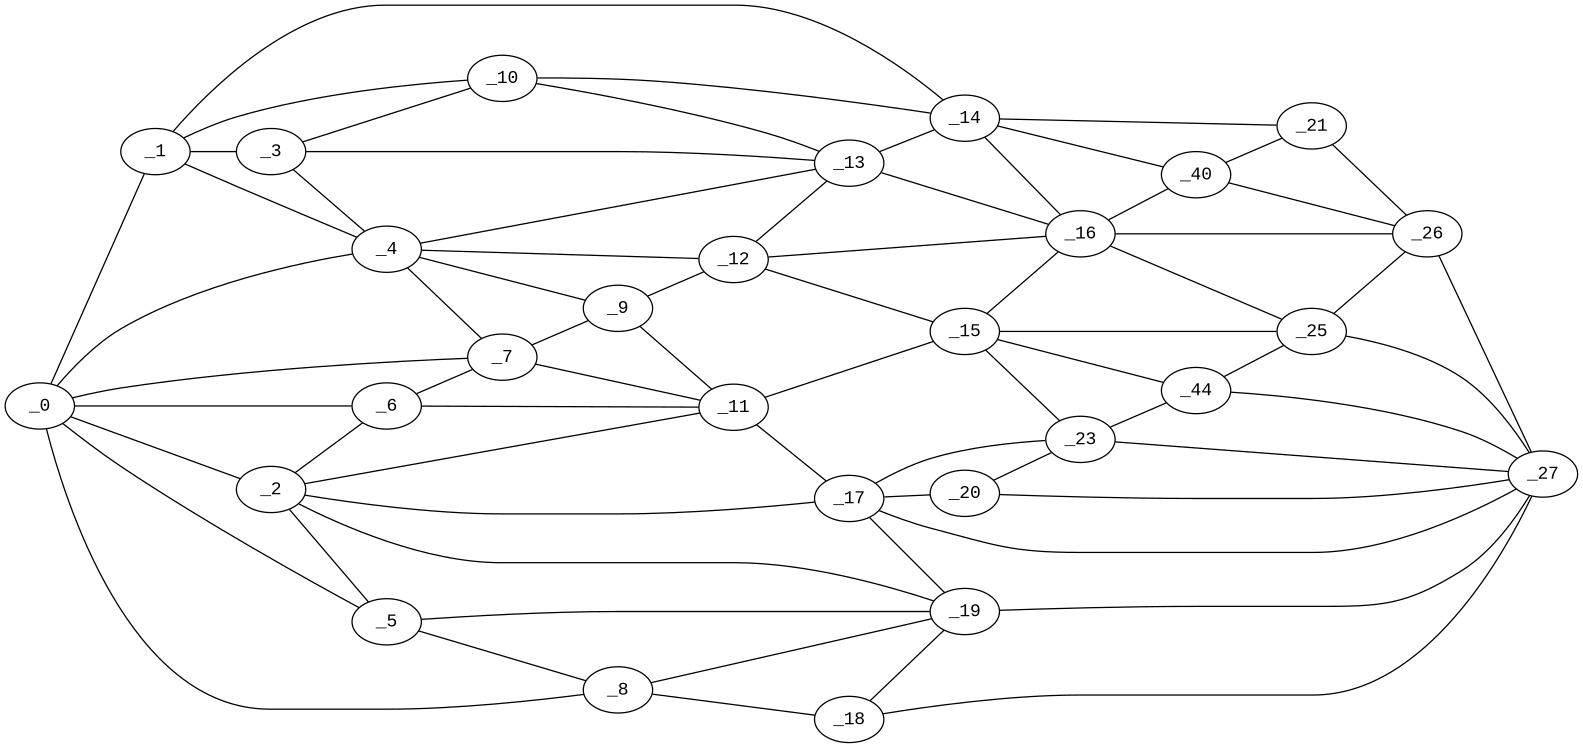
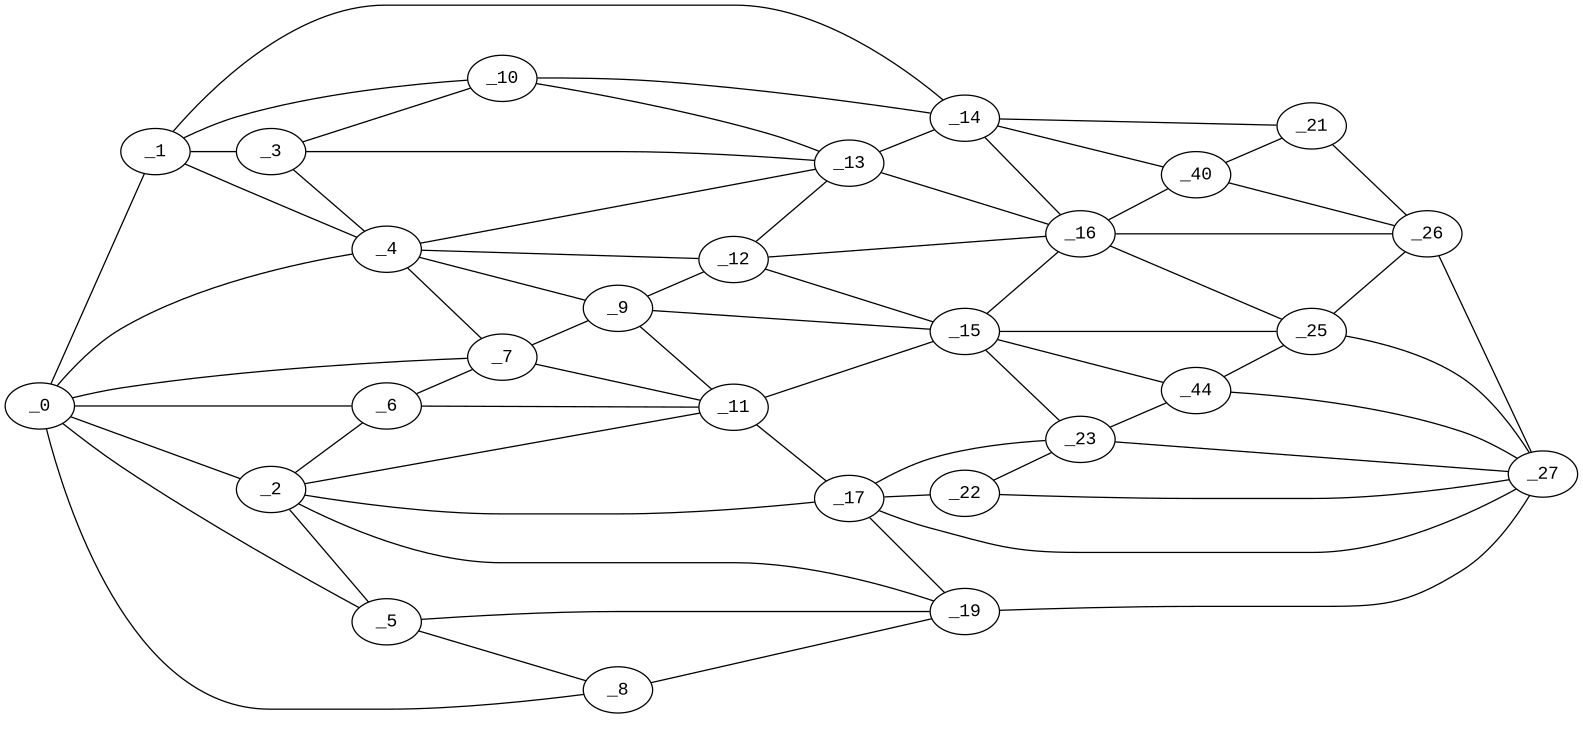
none -> (792, 320)
(965, 493) -> (965, 493)
(849, 719) -> none
